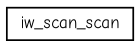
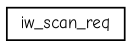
(70, 24) -> (66, 24)
